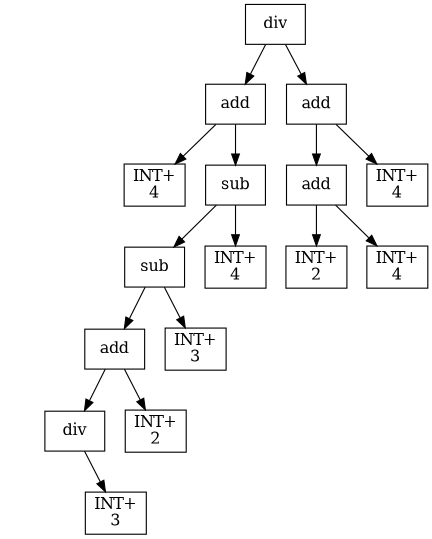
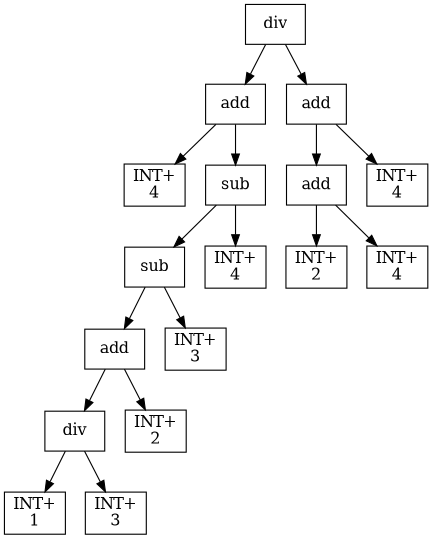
none -> (35, 513)
